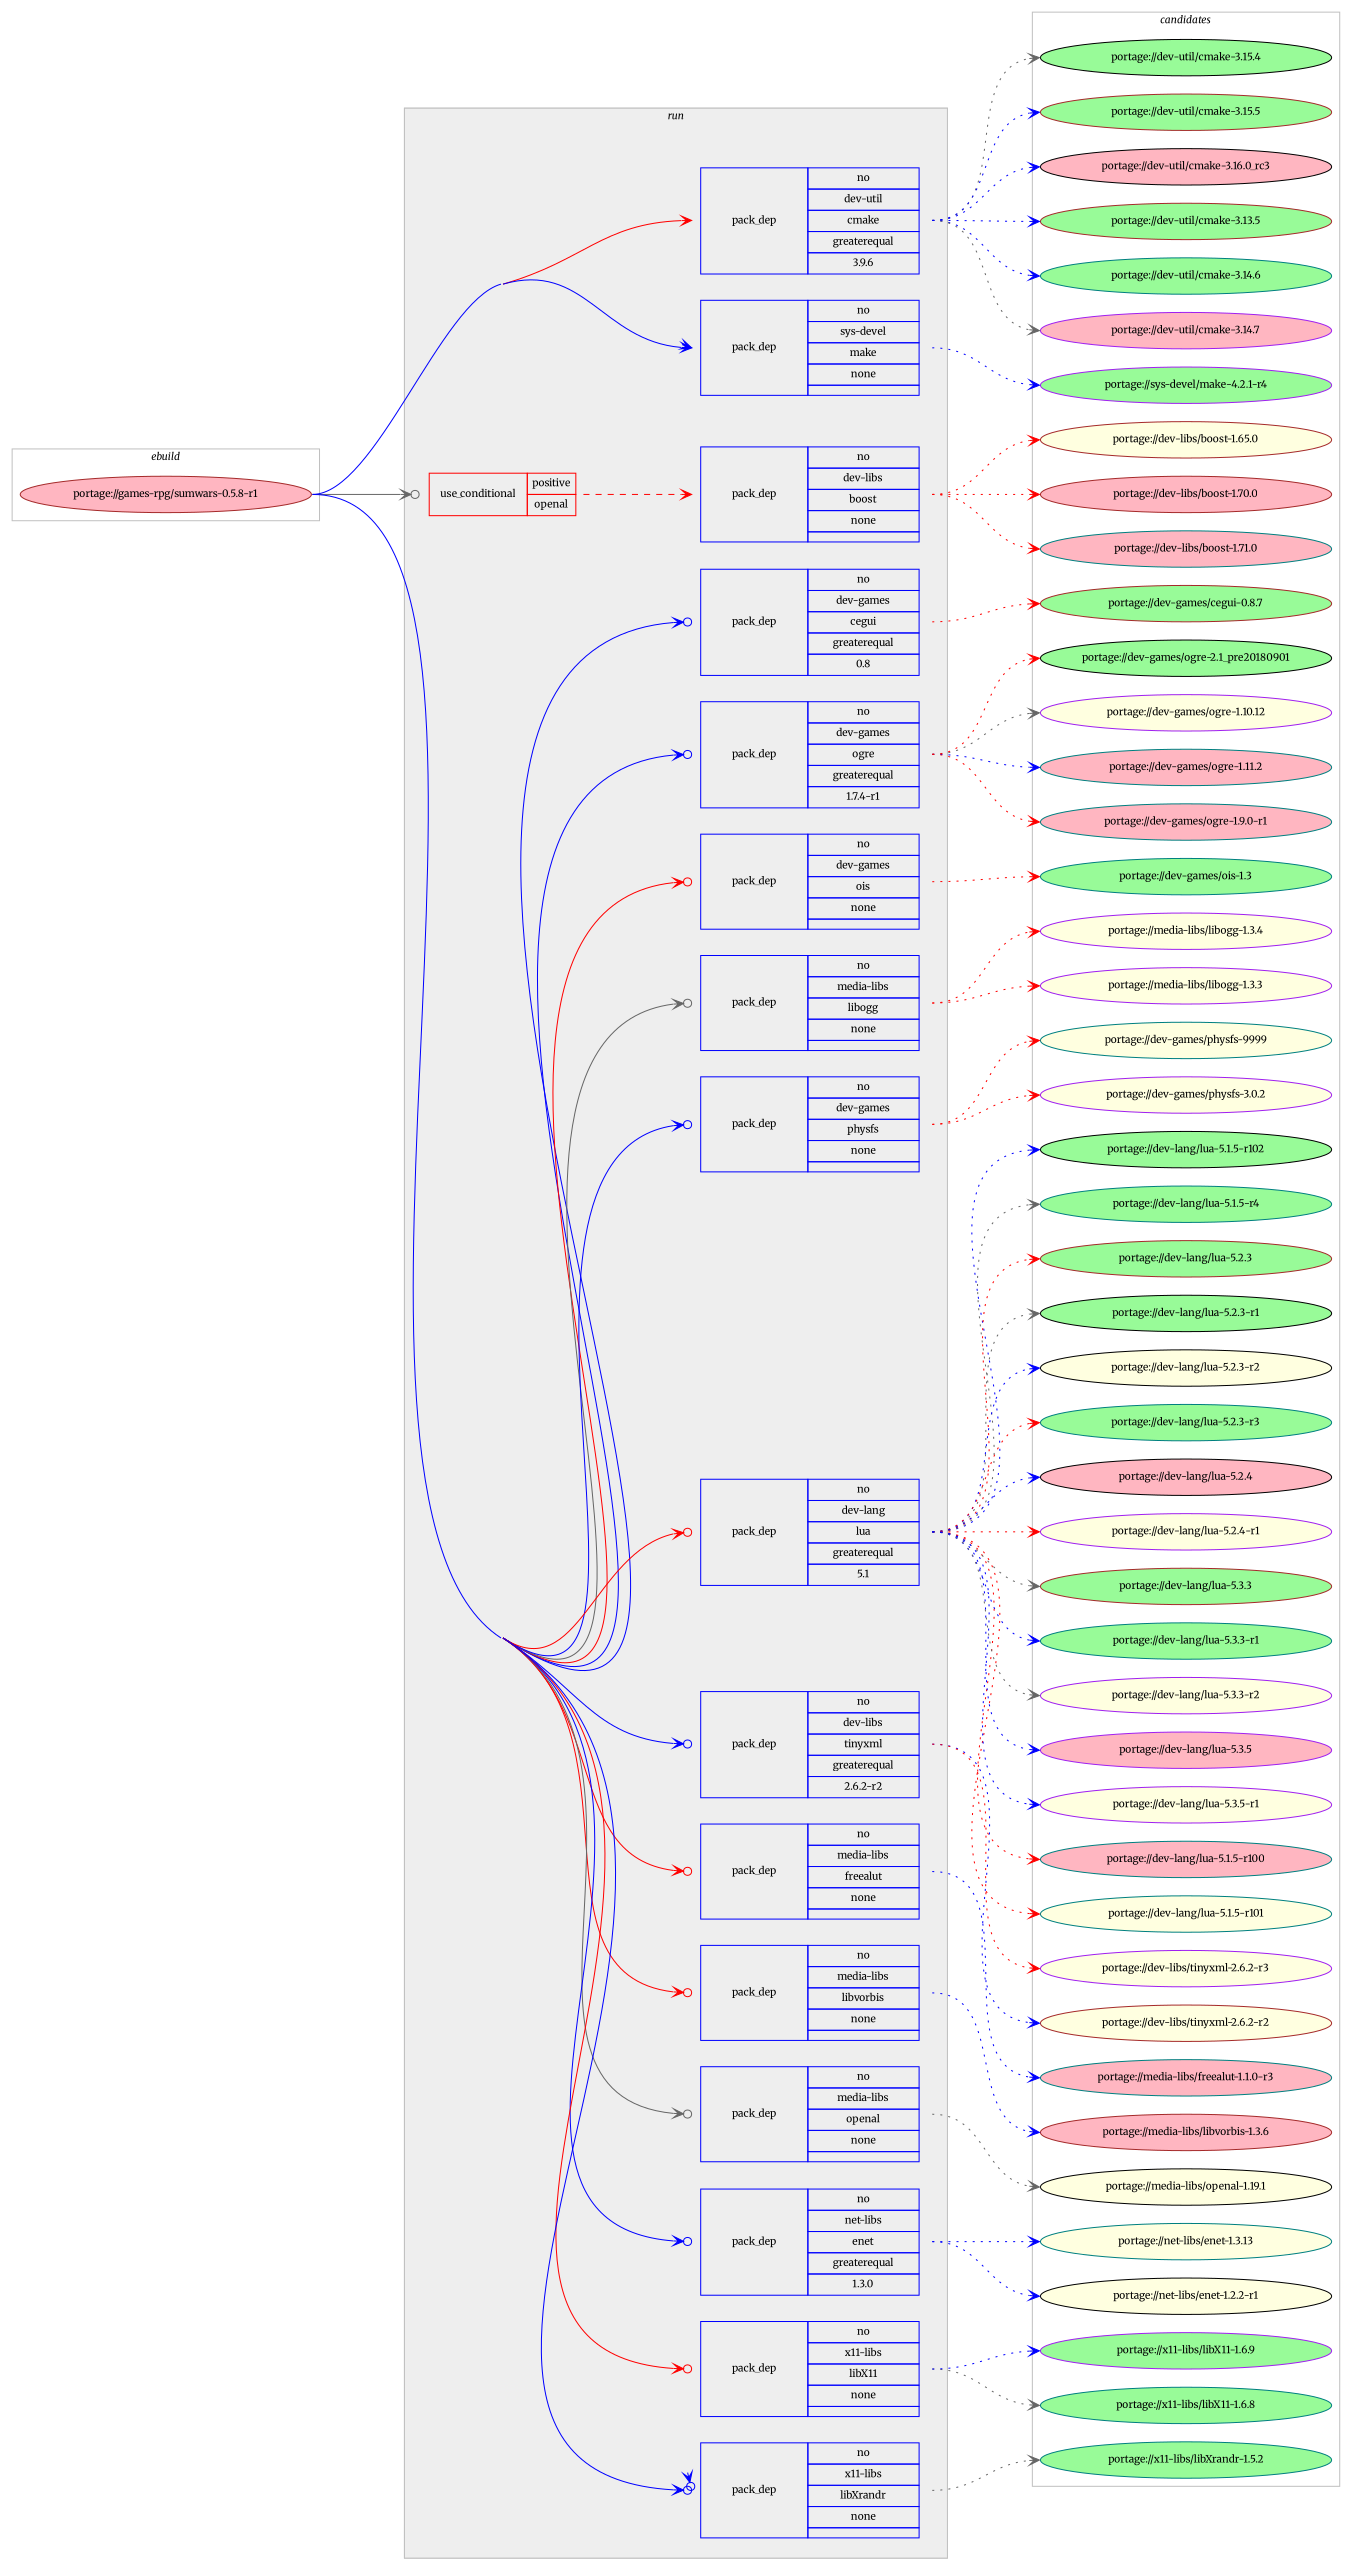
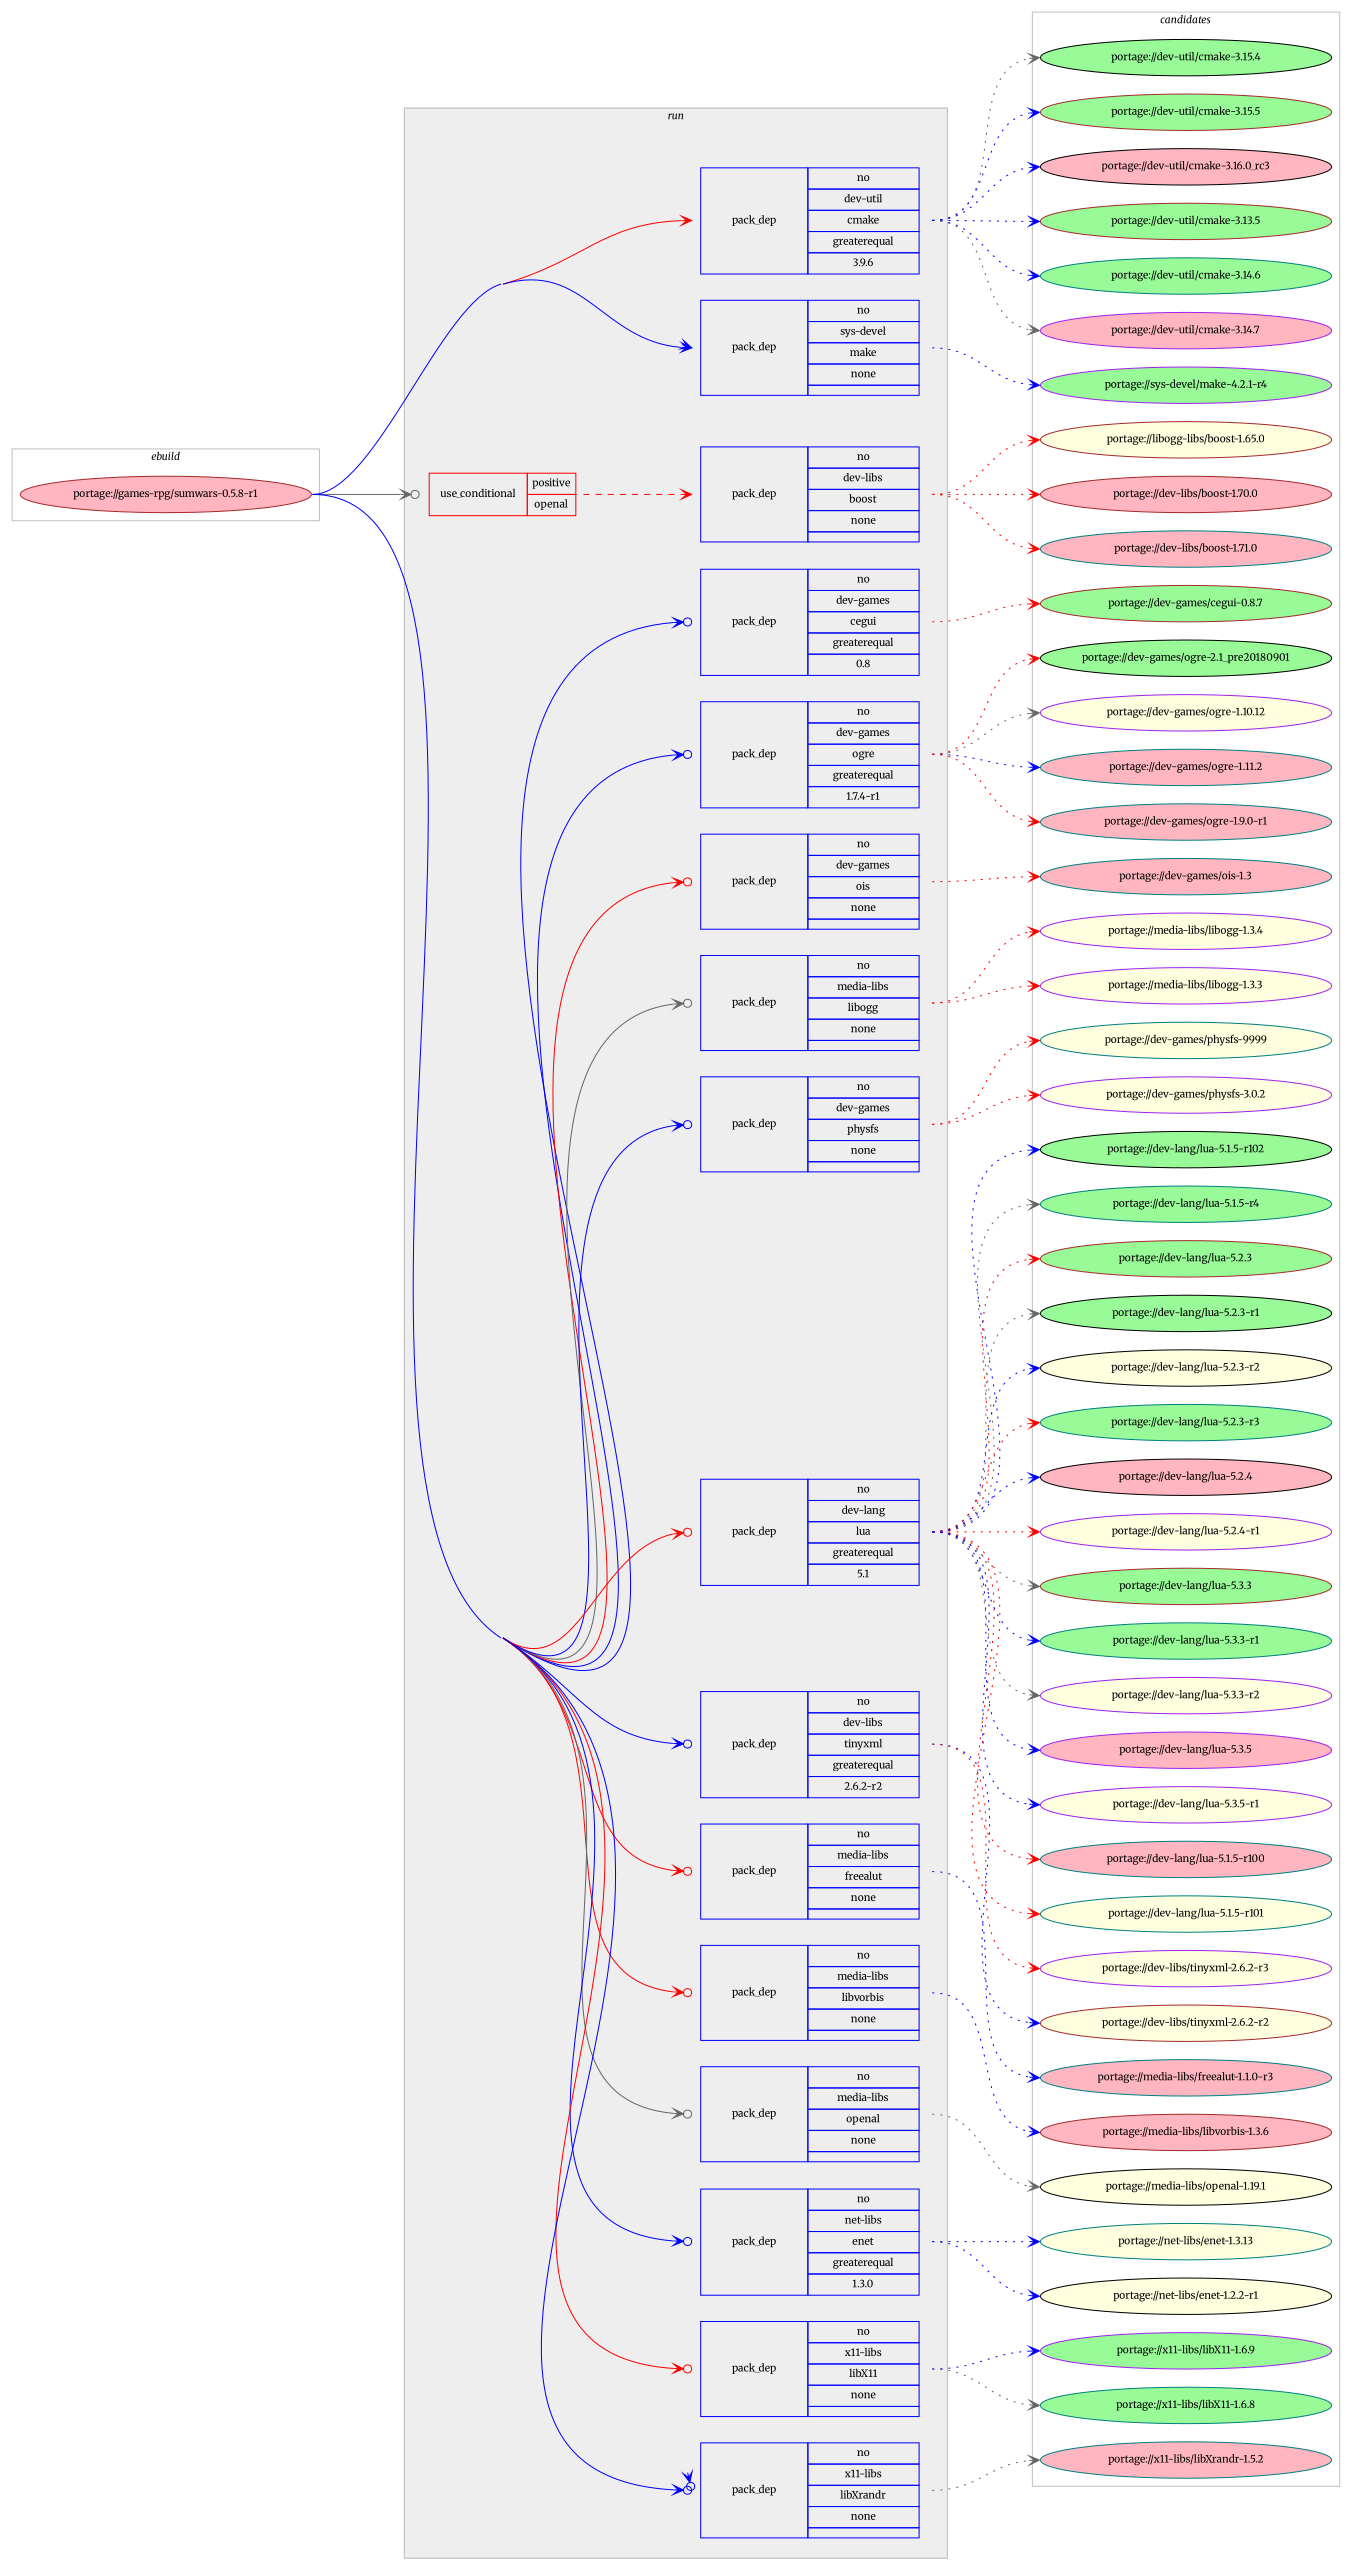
(1186, 440) -> (1186, 440)
(1186, 877) -> (1186, 877)
(1186, 2460) -> (1186, 2460)
